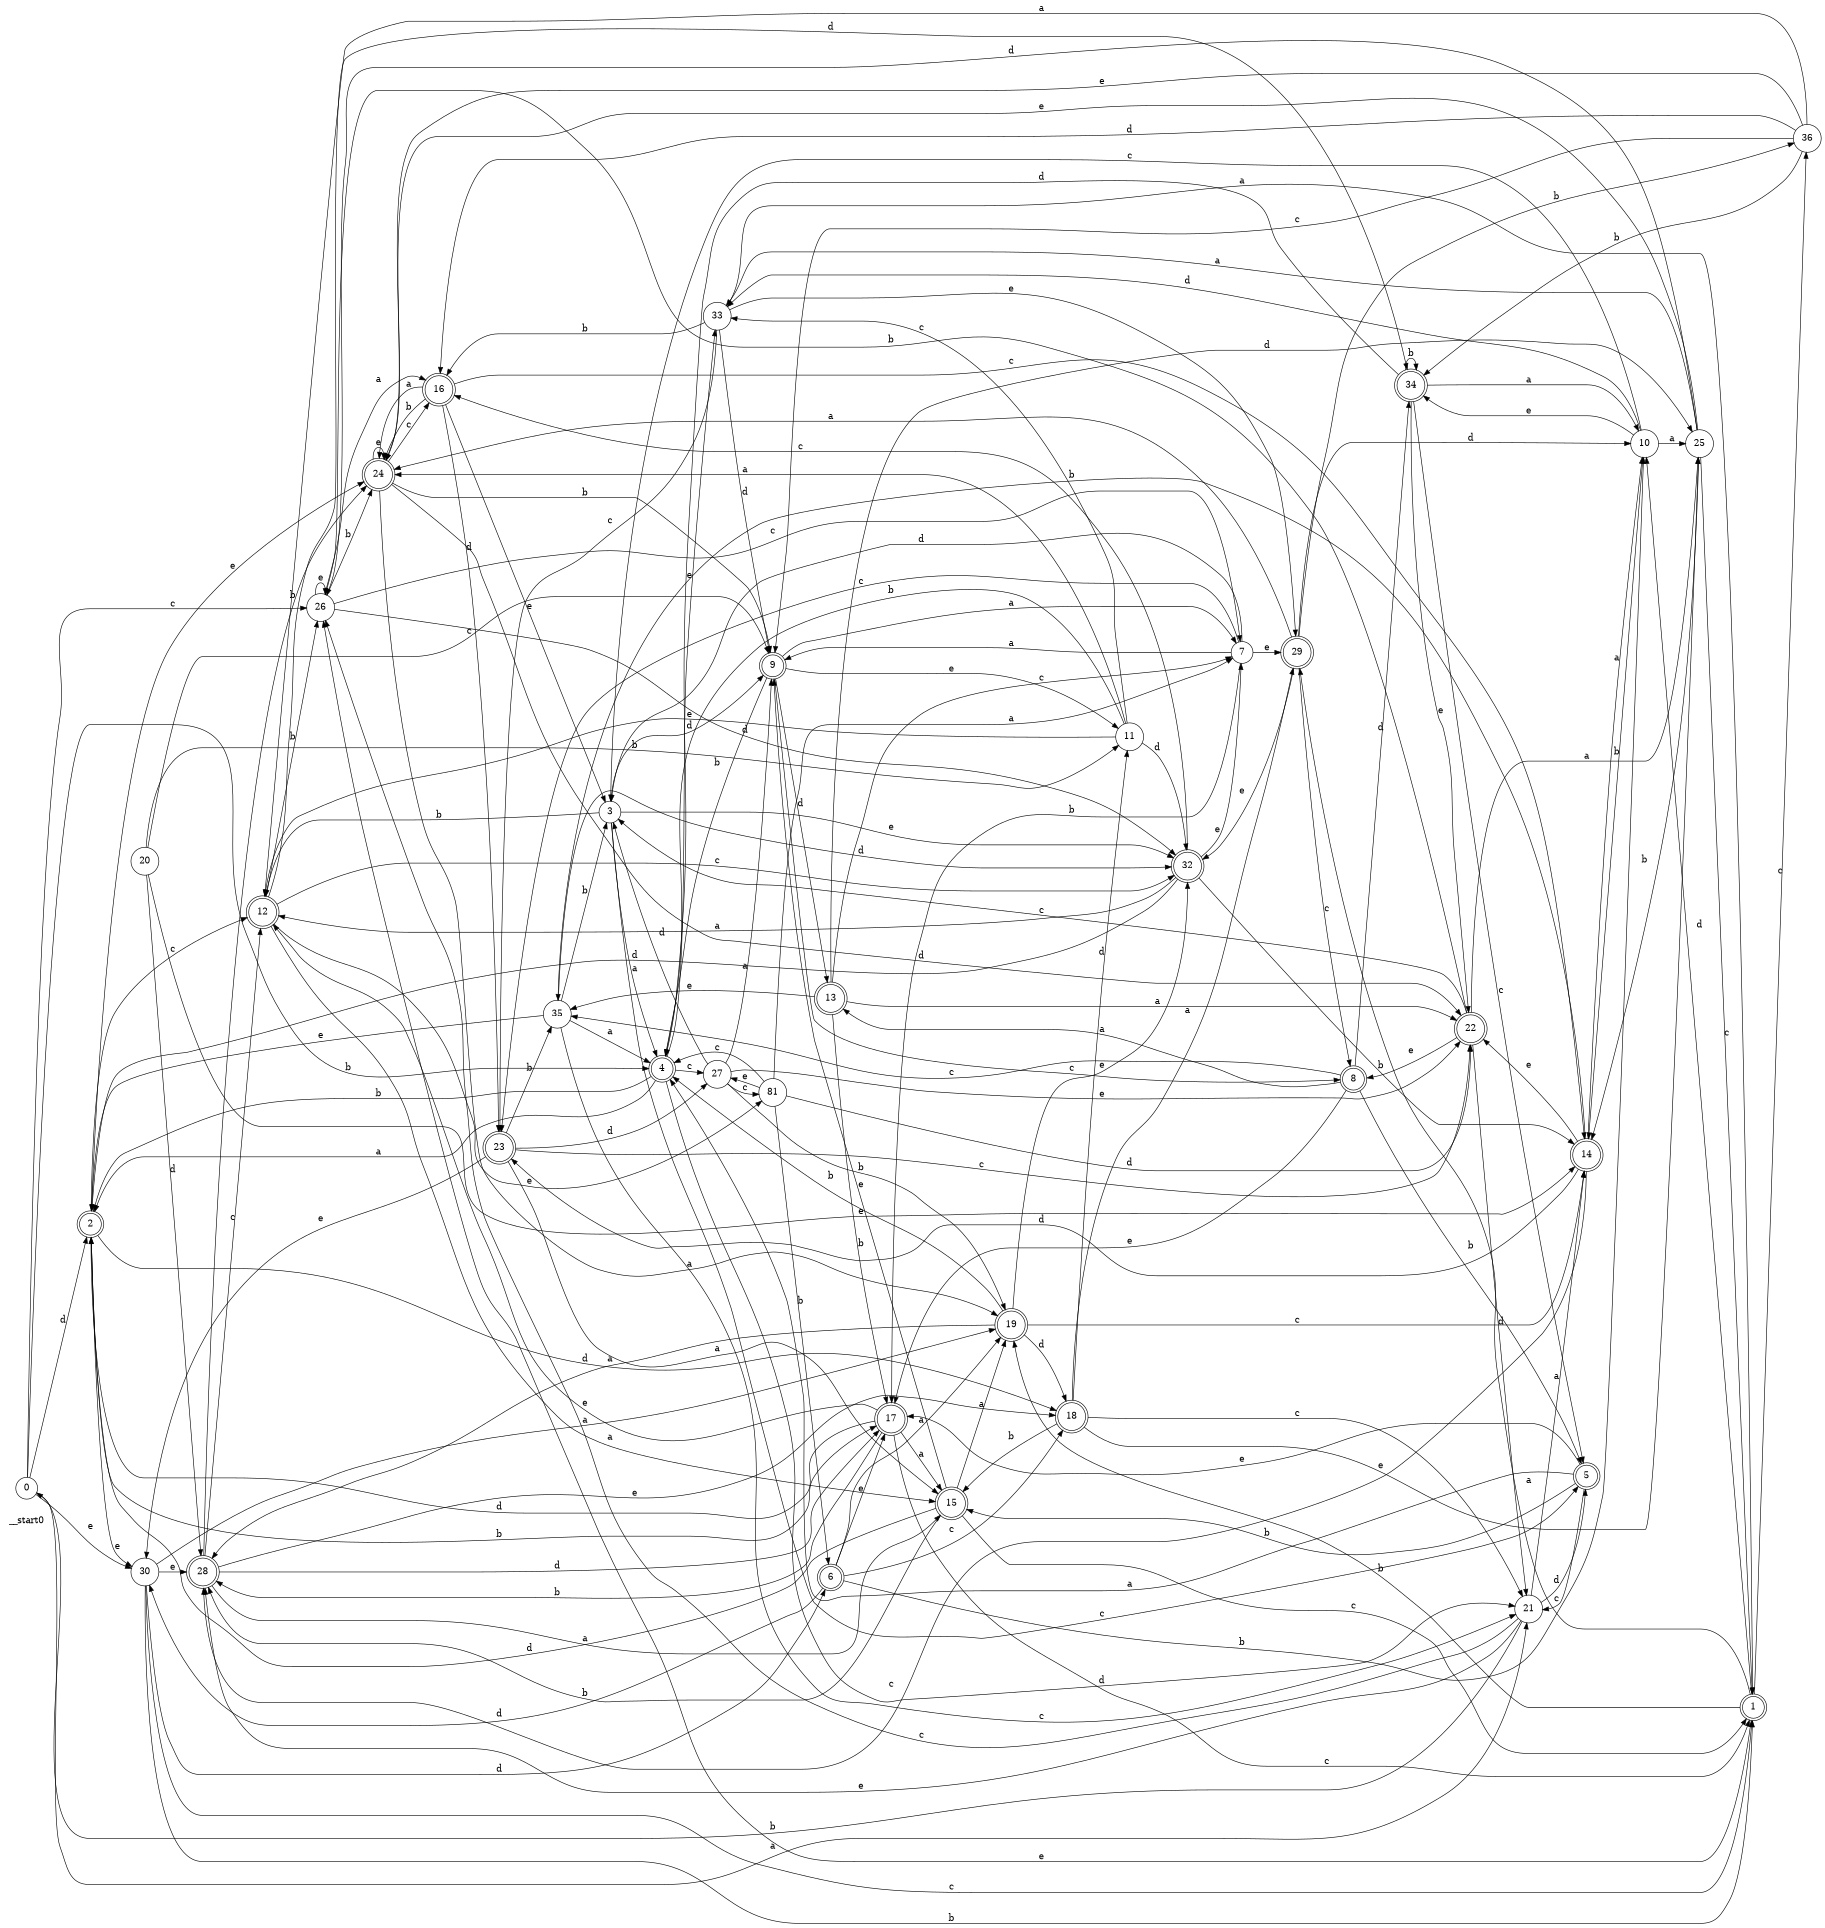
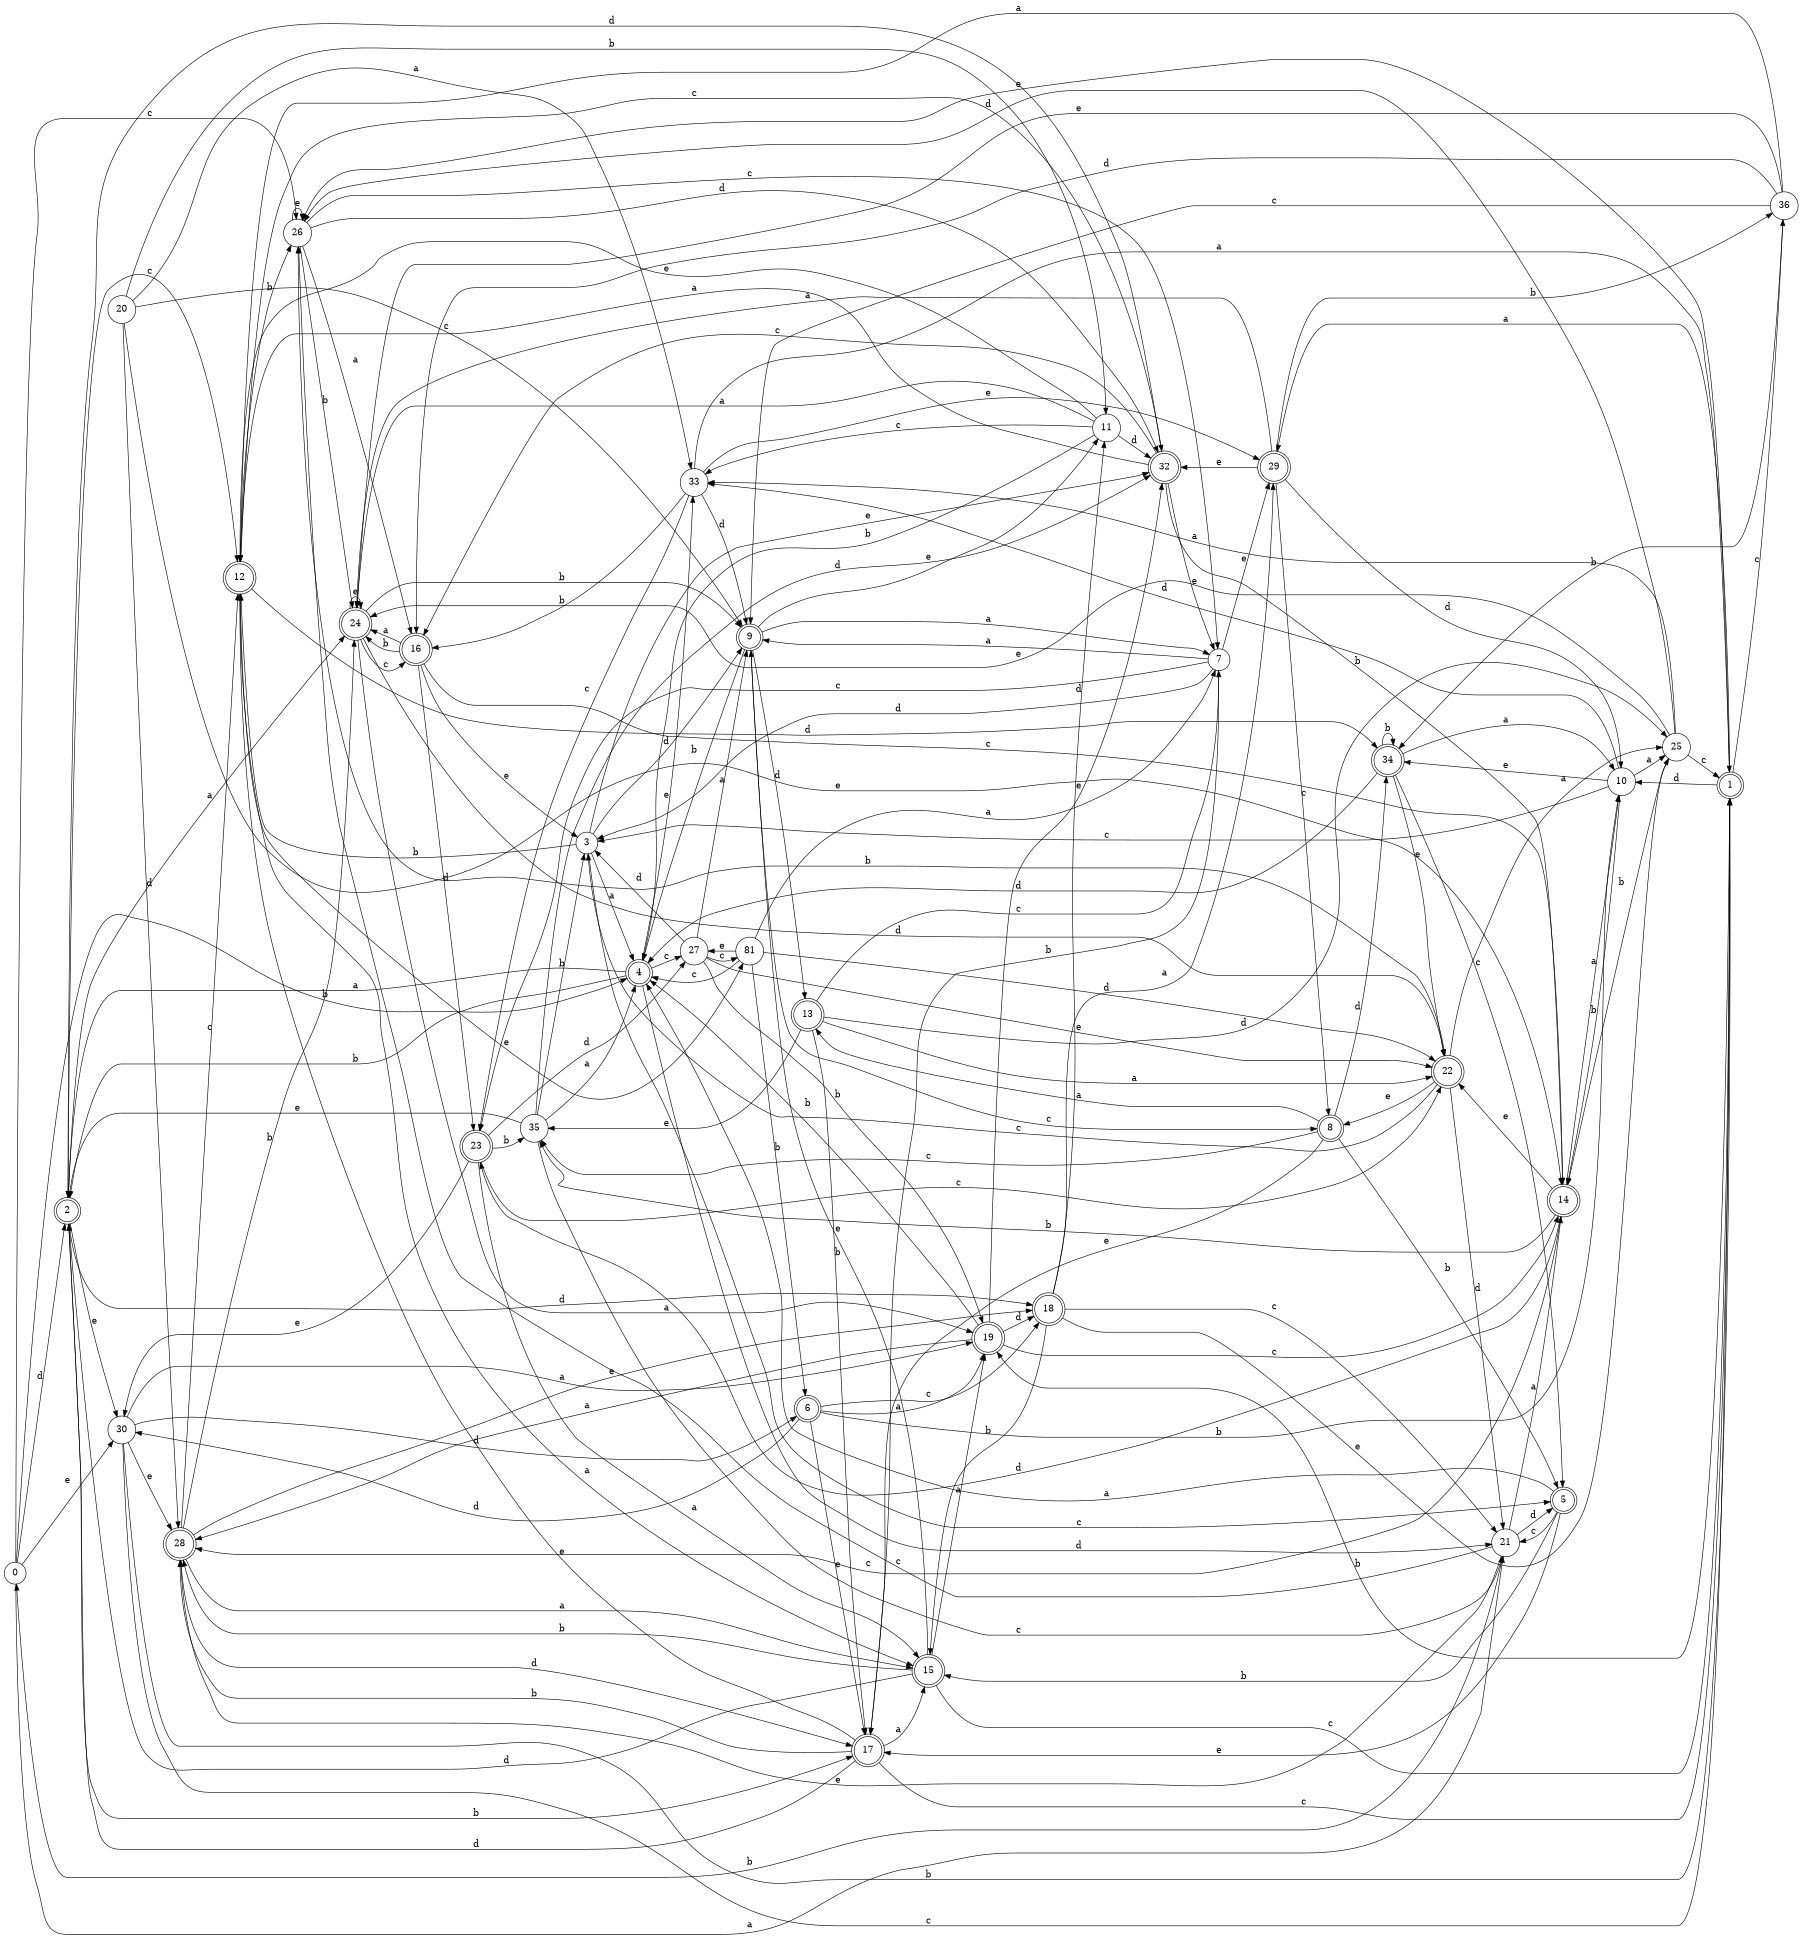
none -> (477, 89)
(233, 567) -> (210, 796)
(27, 1521) -> none
